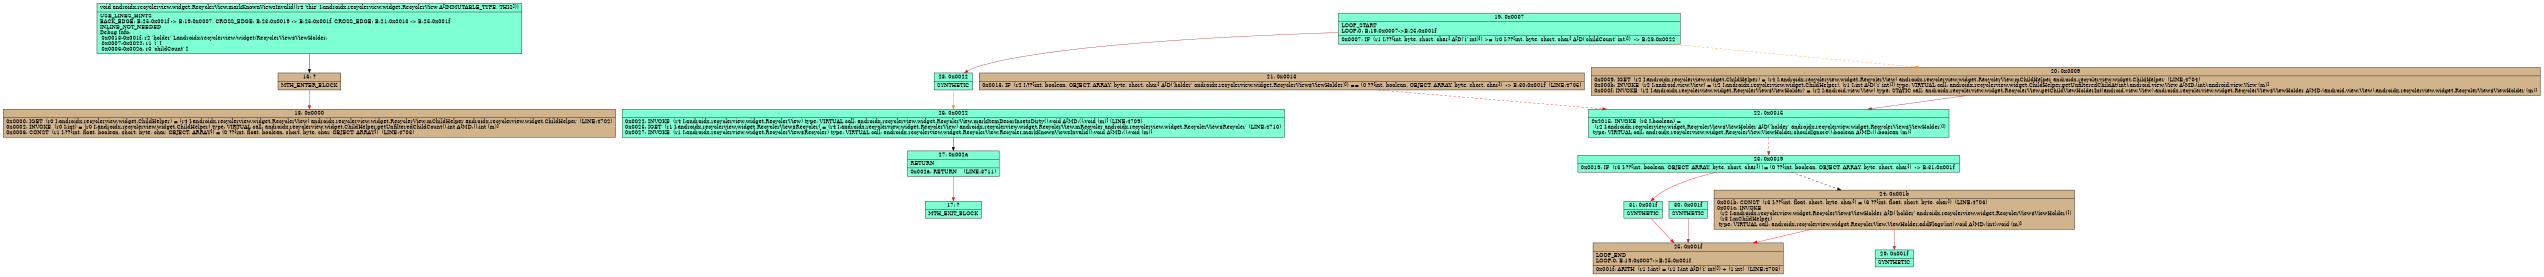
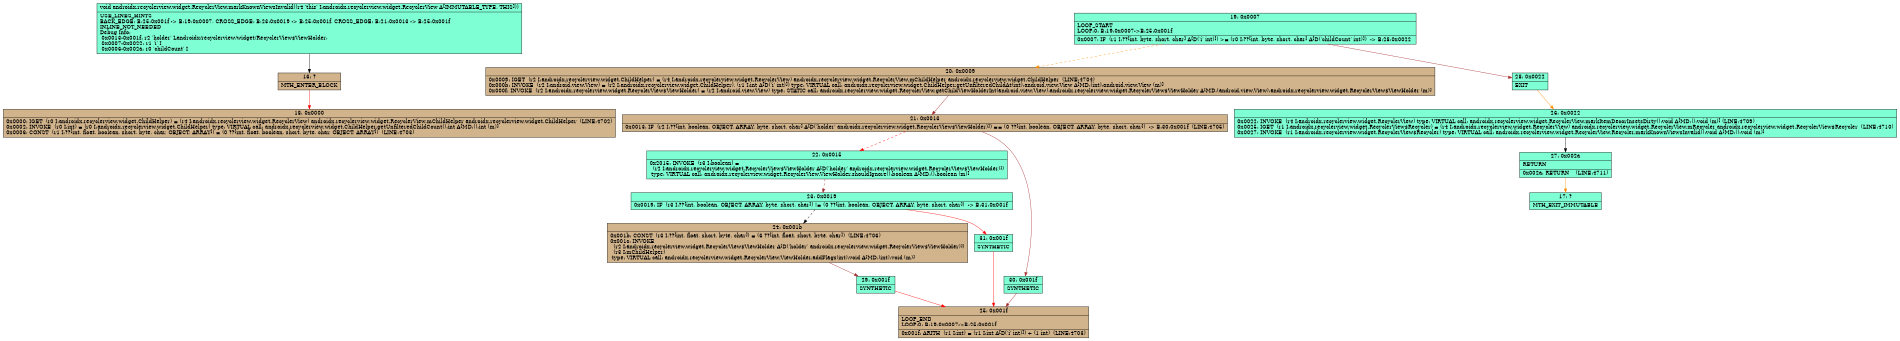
(953, 86) -> (1522, 86)
(1919, 102) -> (941, 104)
(953, 172) -> (1566, 173)
(953, 187) -> (1566, 183)
none -> (1029, 192)
(953, 214) -> (1566, 205)
(1784, 236) -> (918, 298)
